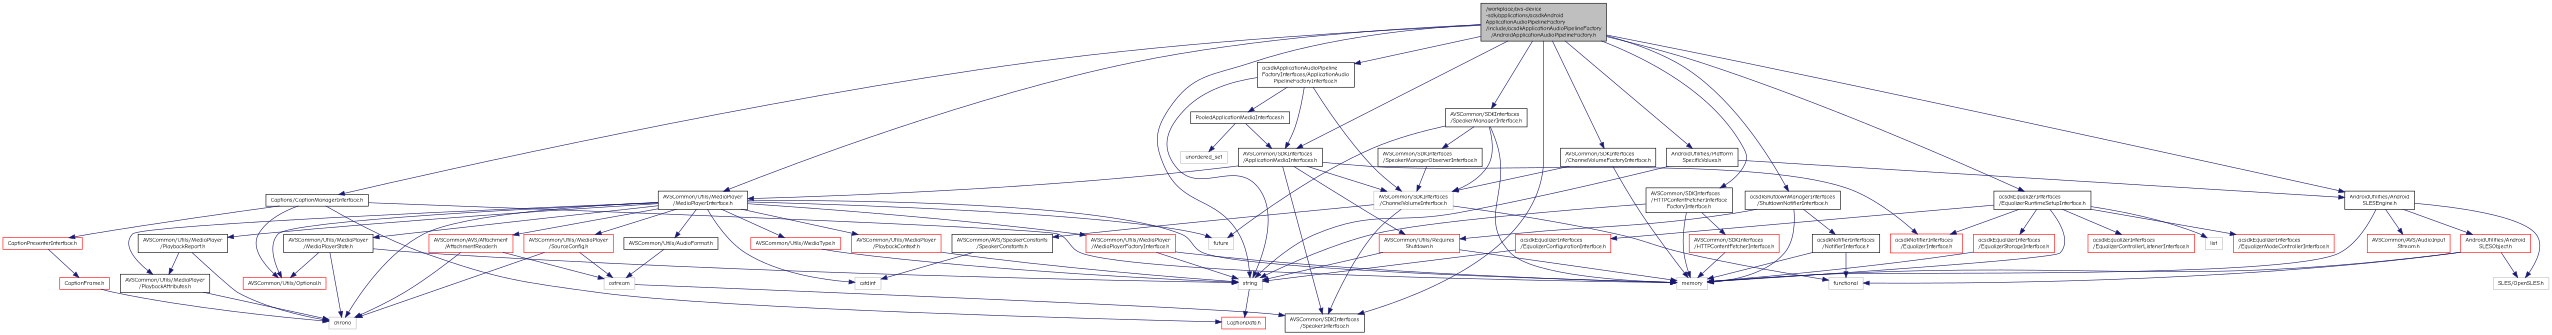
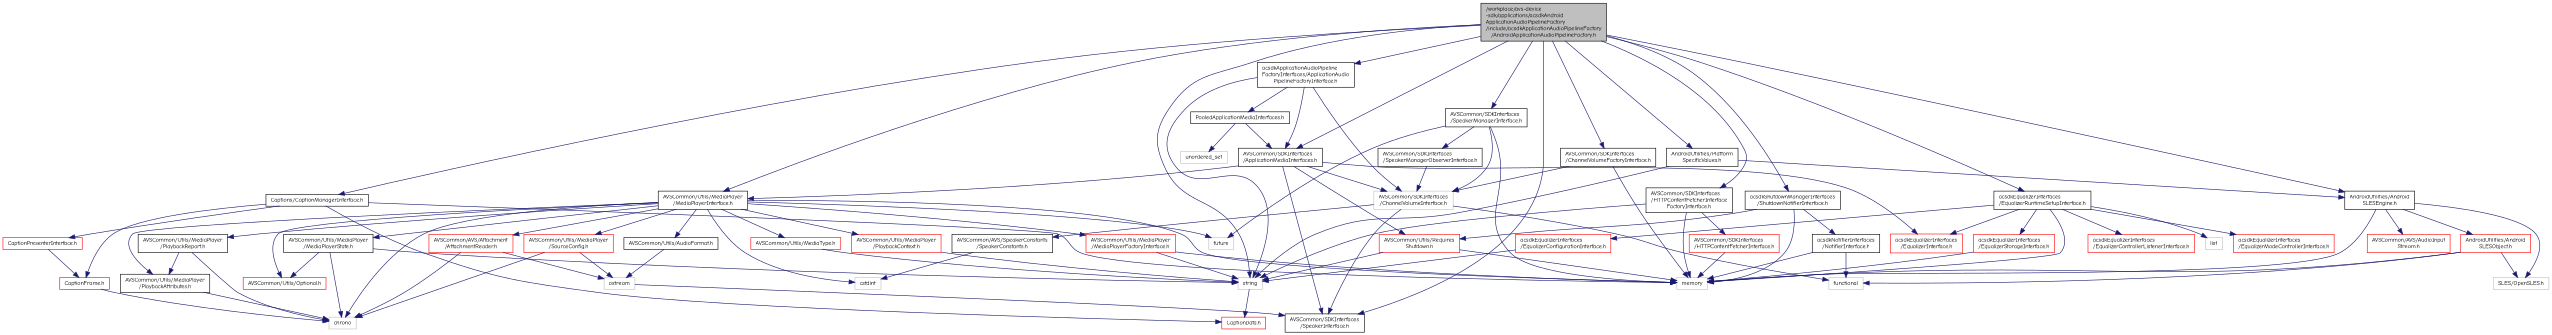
(262, 228) -> (165, 217)
(1926, 243) -> (1926, 243)
